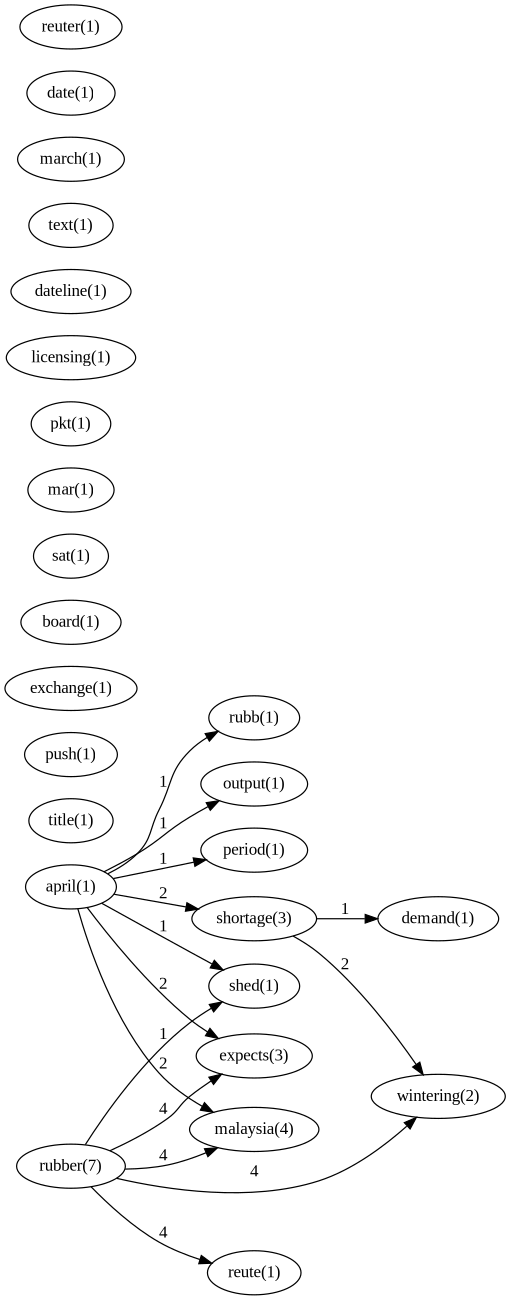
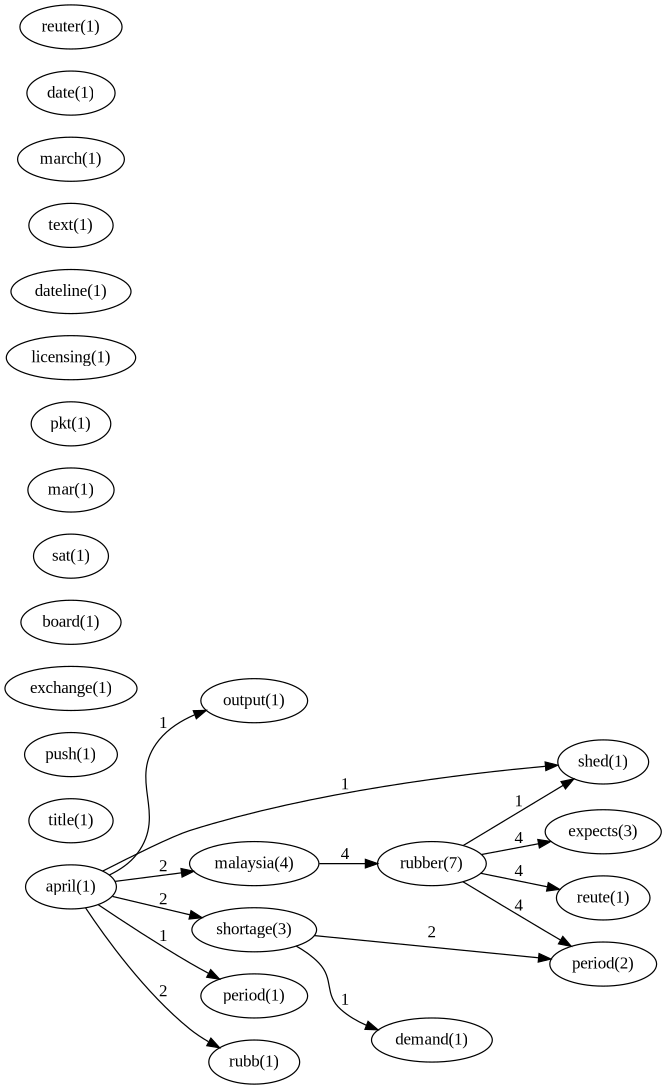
(163, 782) -> (163, 992)
(143, 974) -> none
(438, 1096) -> (603, 964)
(167, 1165) -> (342, 864)
